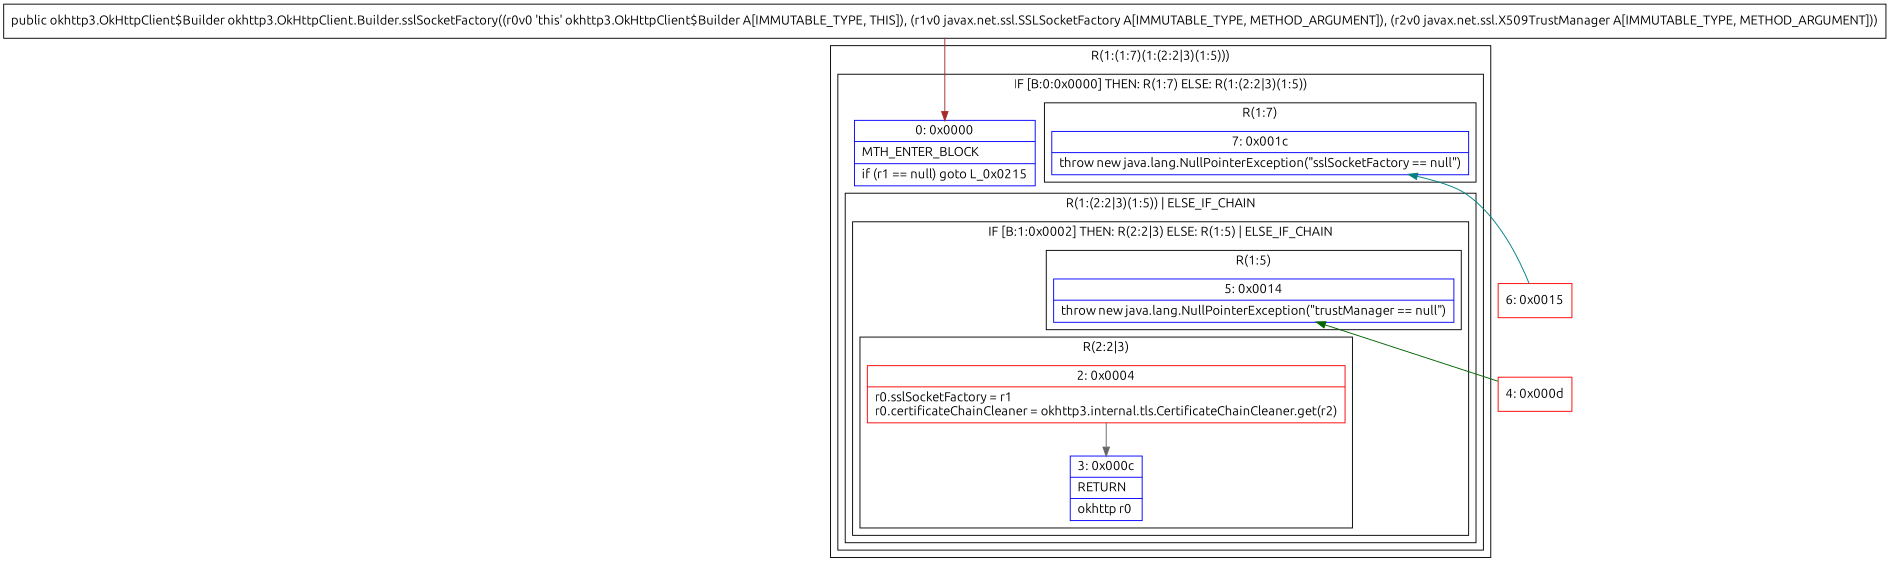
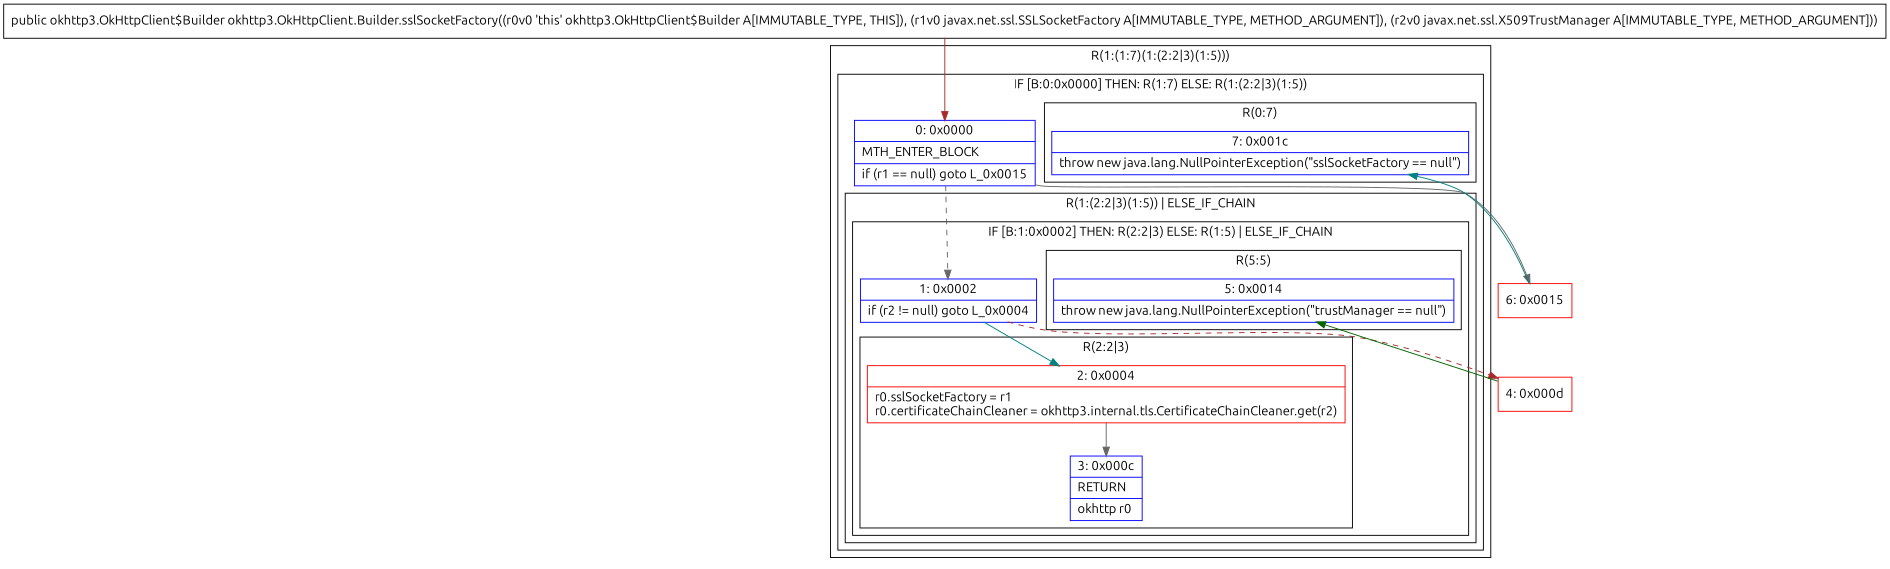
(1260, 113) -> (1260, 113)
(945, 174) -> (945, 174)
none -> (1302, 187)
(1254, 261) -> (1254, 261)
none -> (949, 301)
